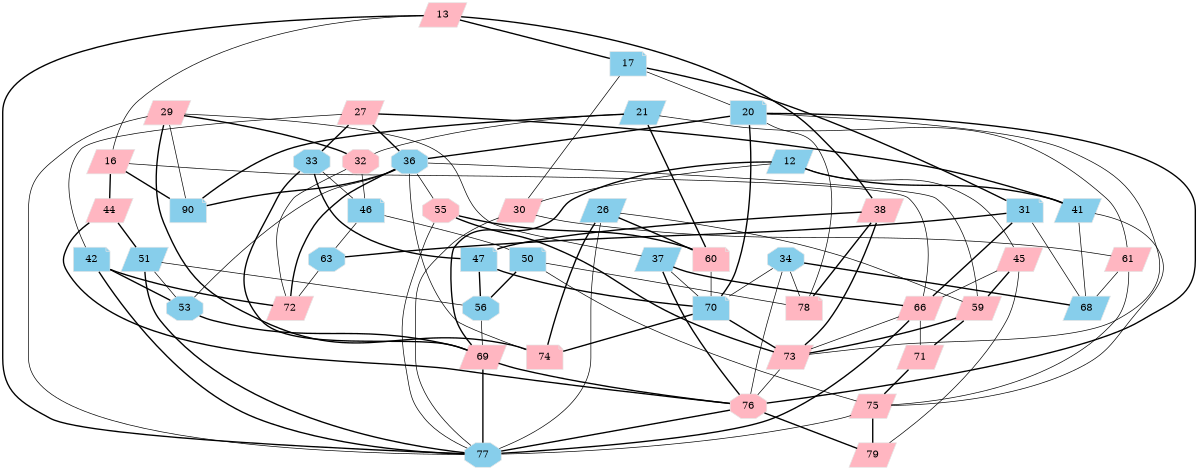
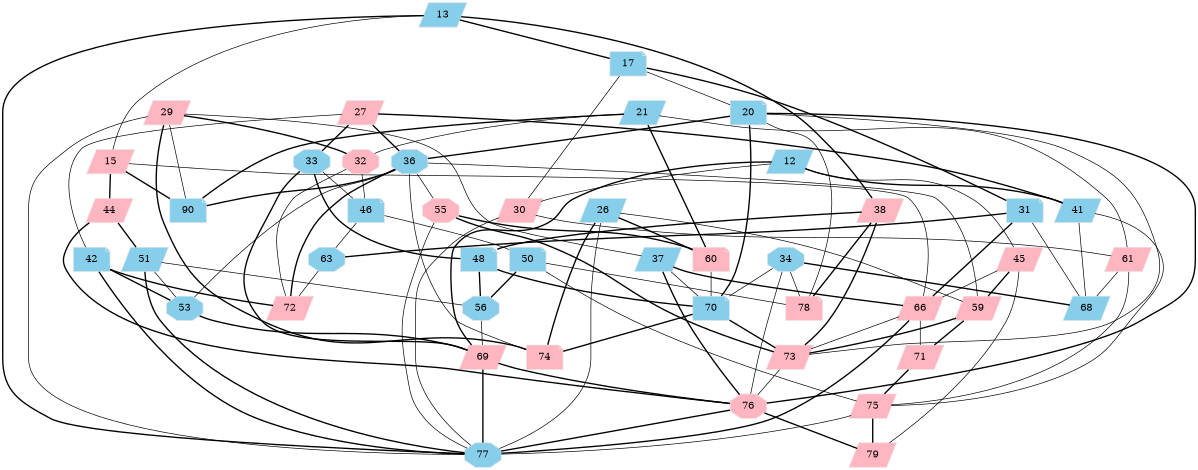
(443, 15) -> (443, 15)
(111, 162) -> (111, 162)
(479, 259) -> (479, 259)
